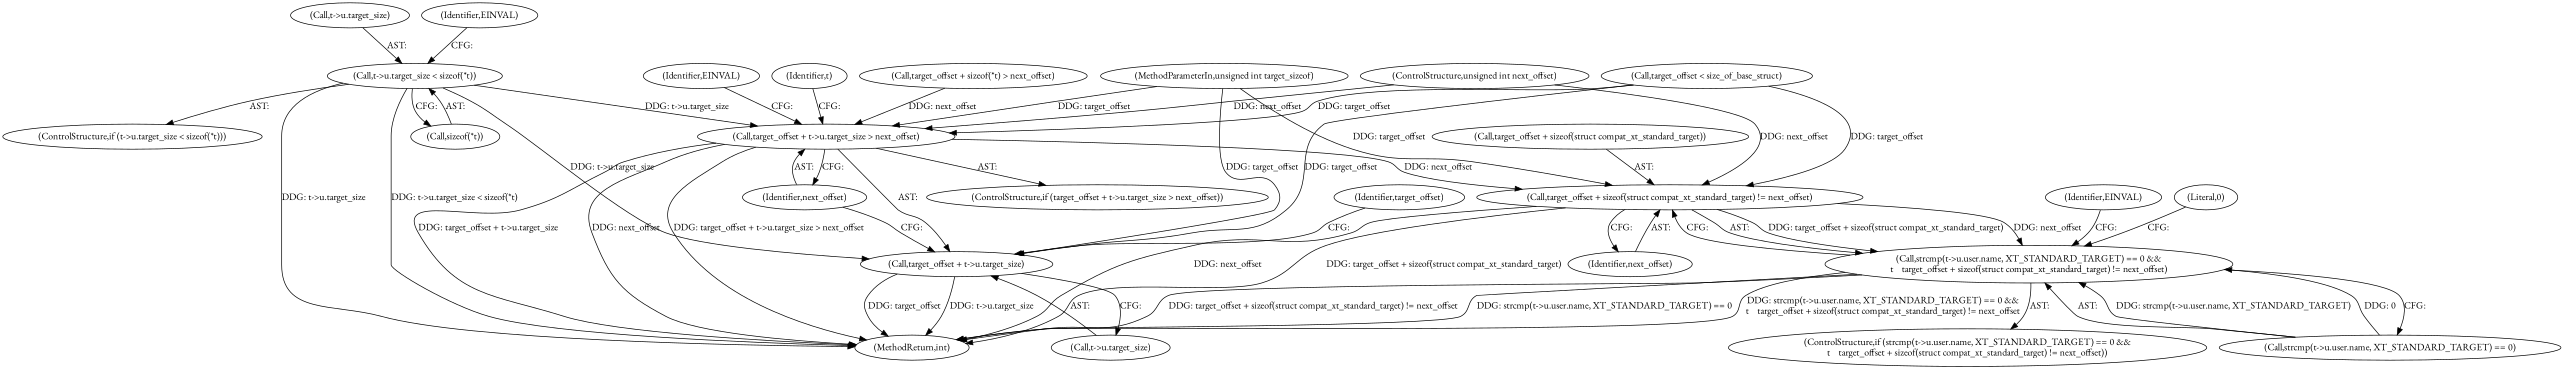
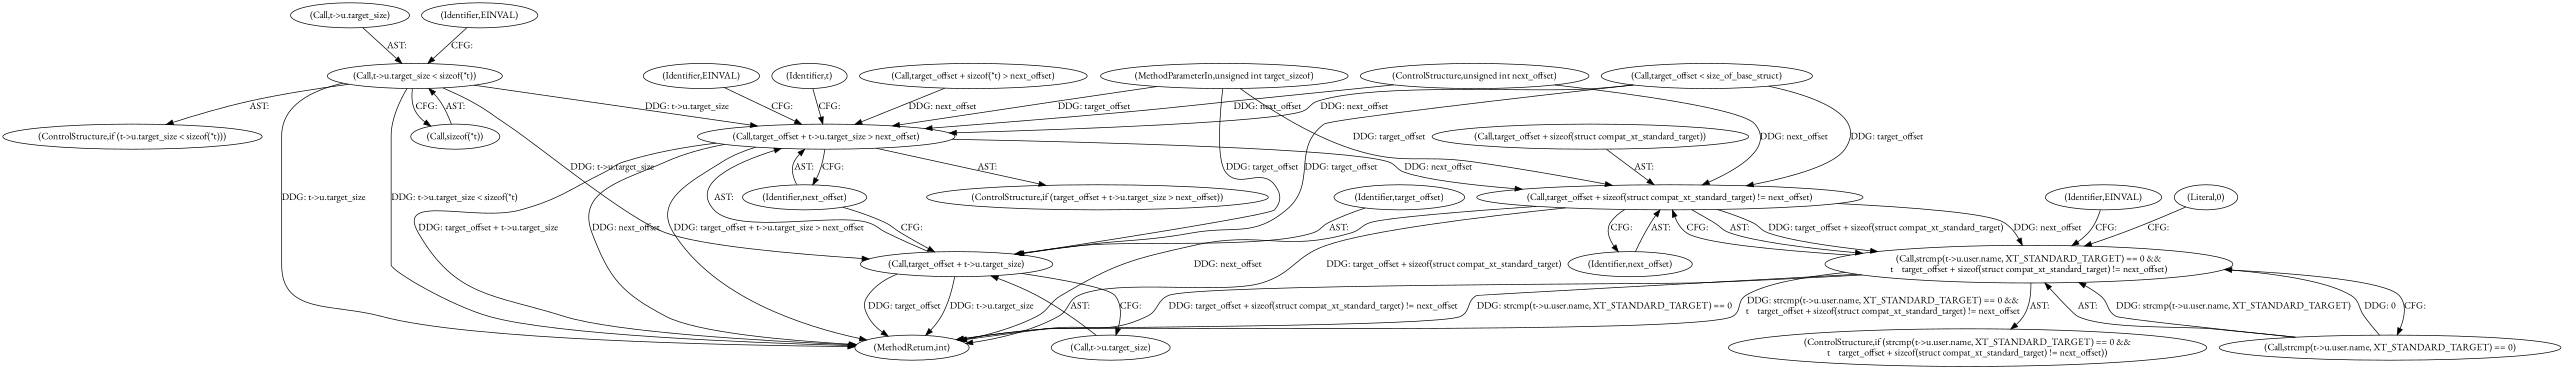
(1354, 106) -> (1354, 106)
(889, 201) -> (773, 222)
(1340, 228) -> (1340, 228)
